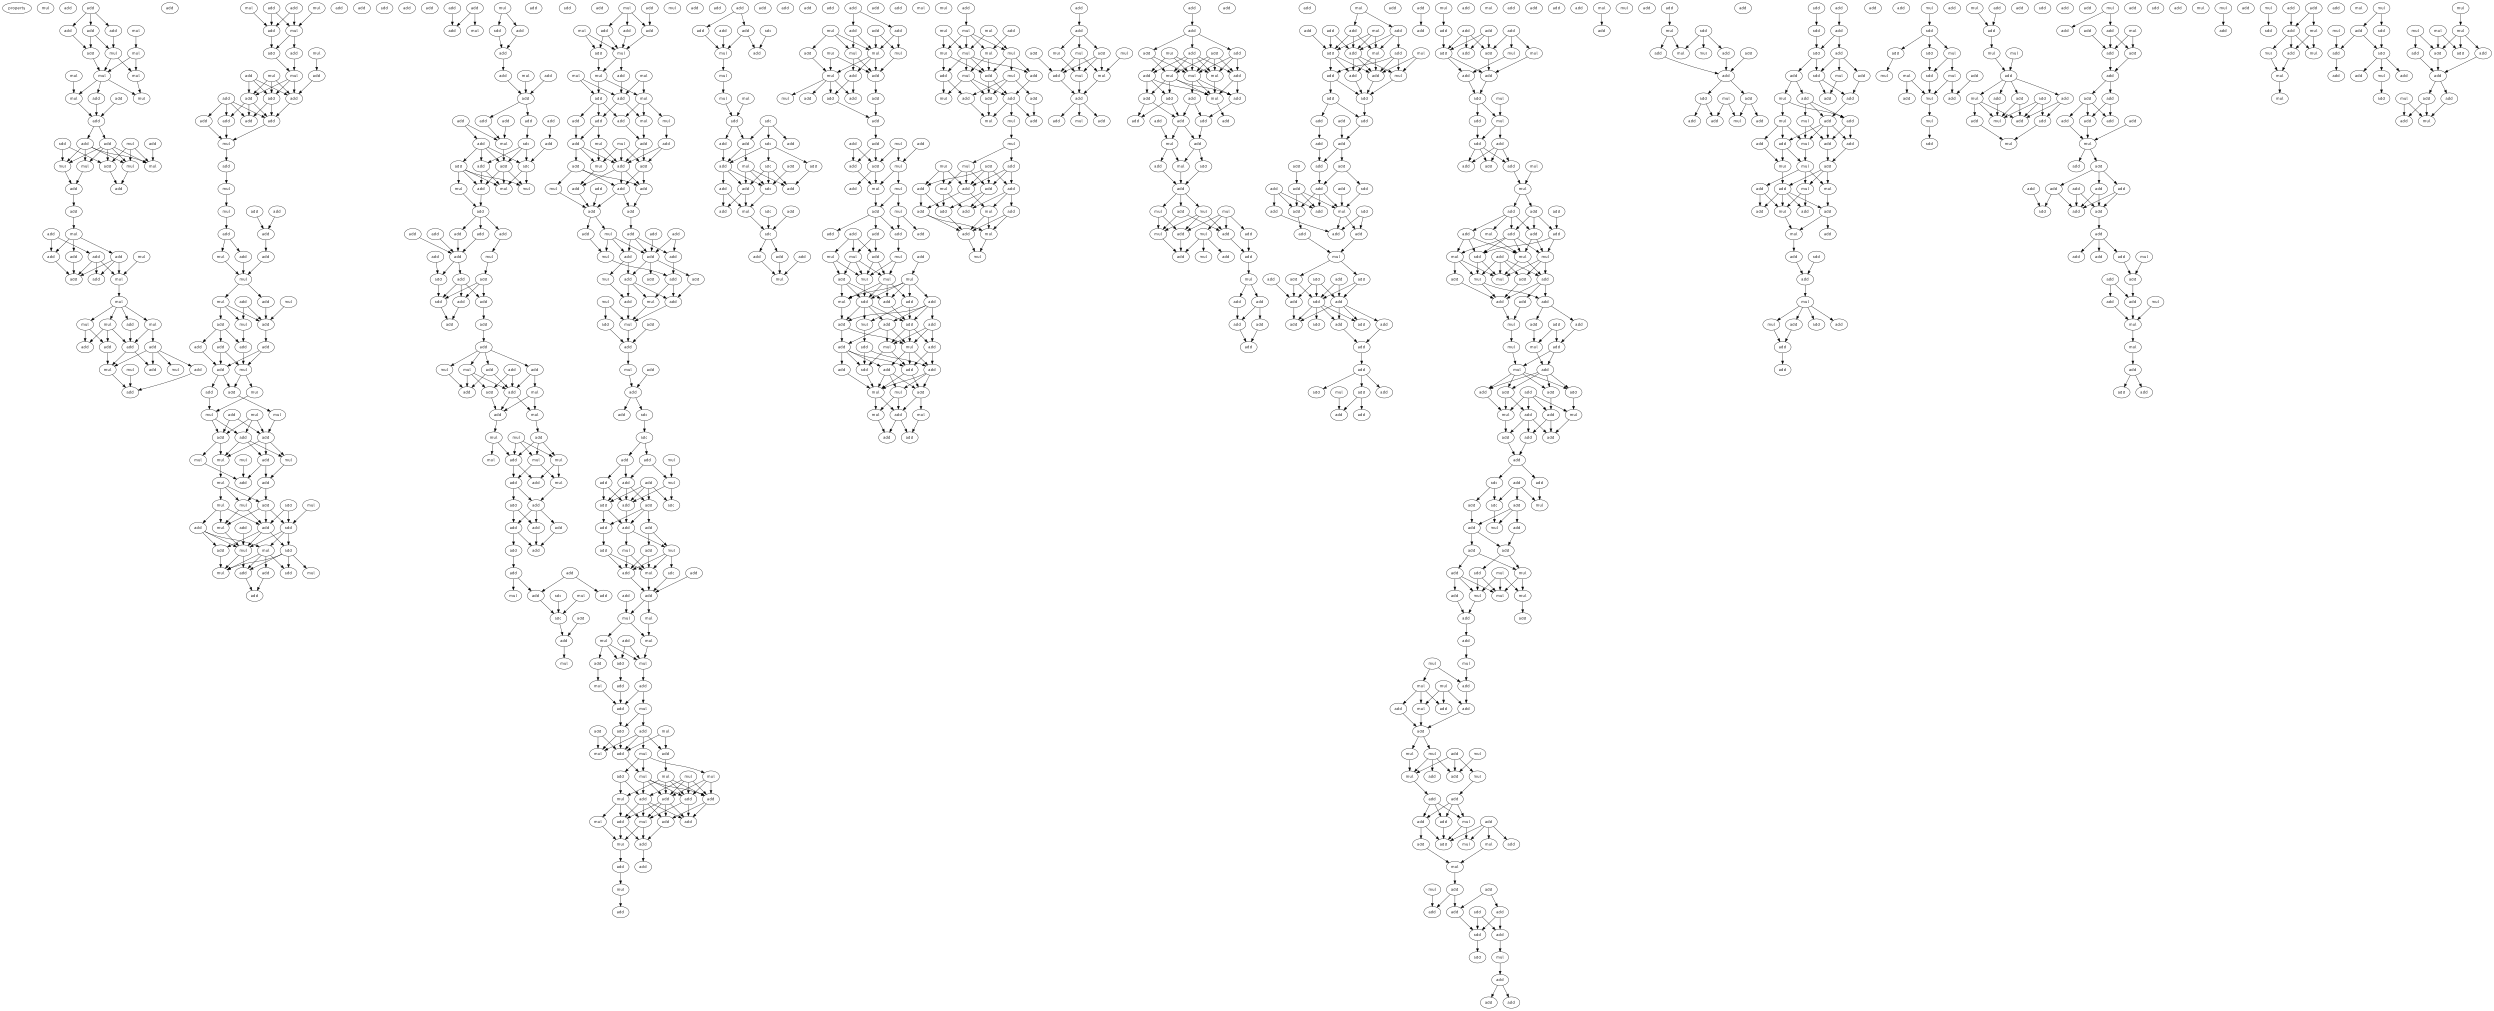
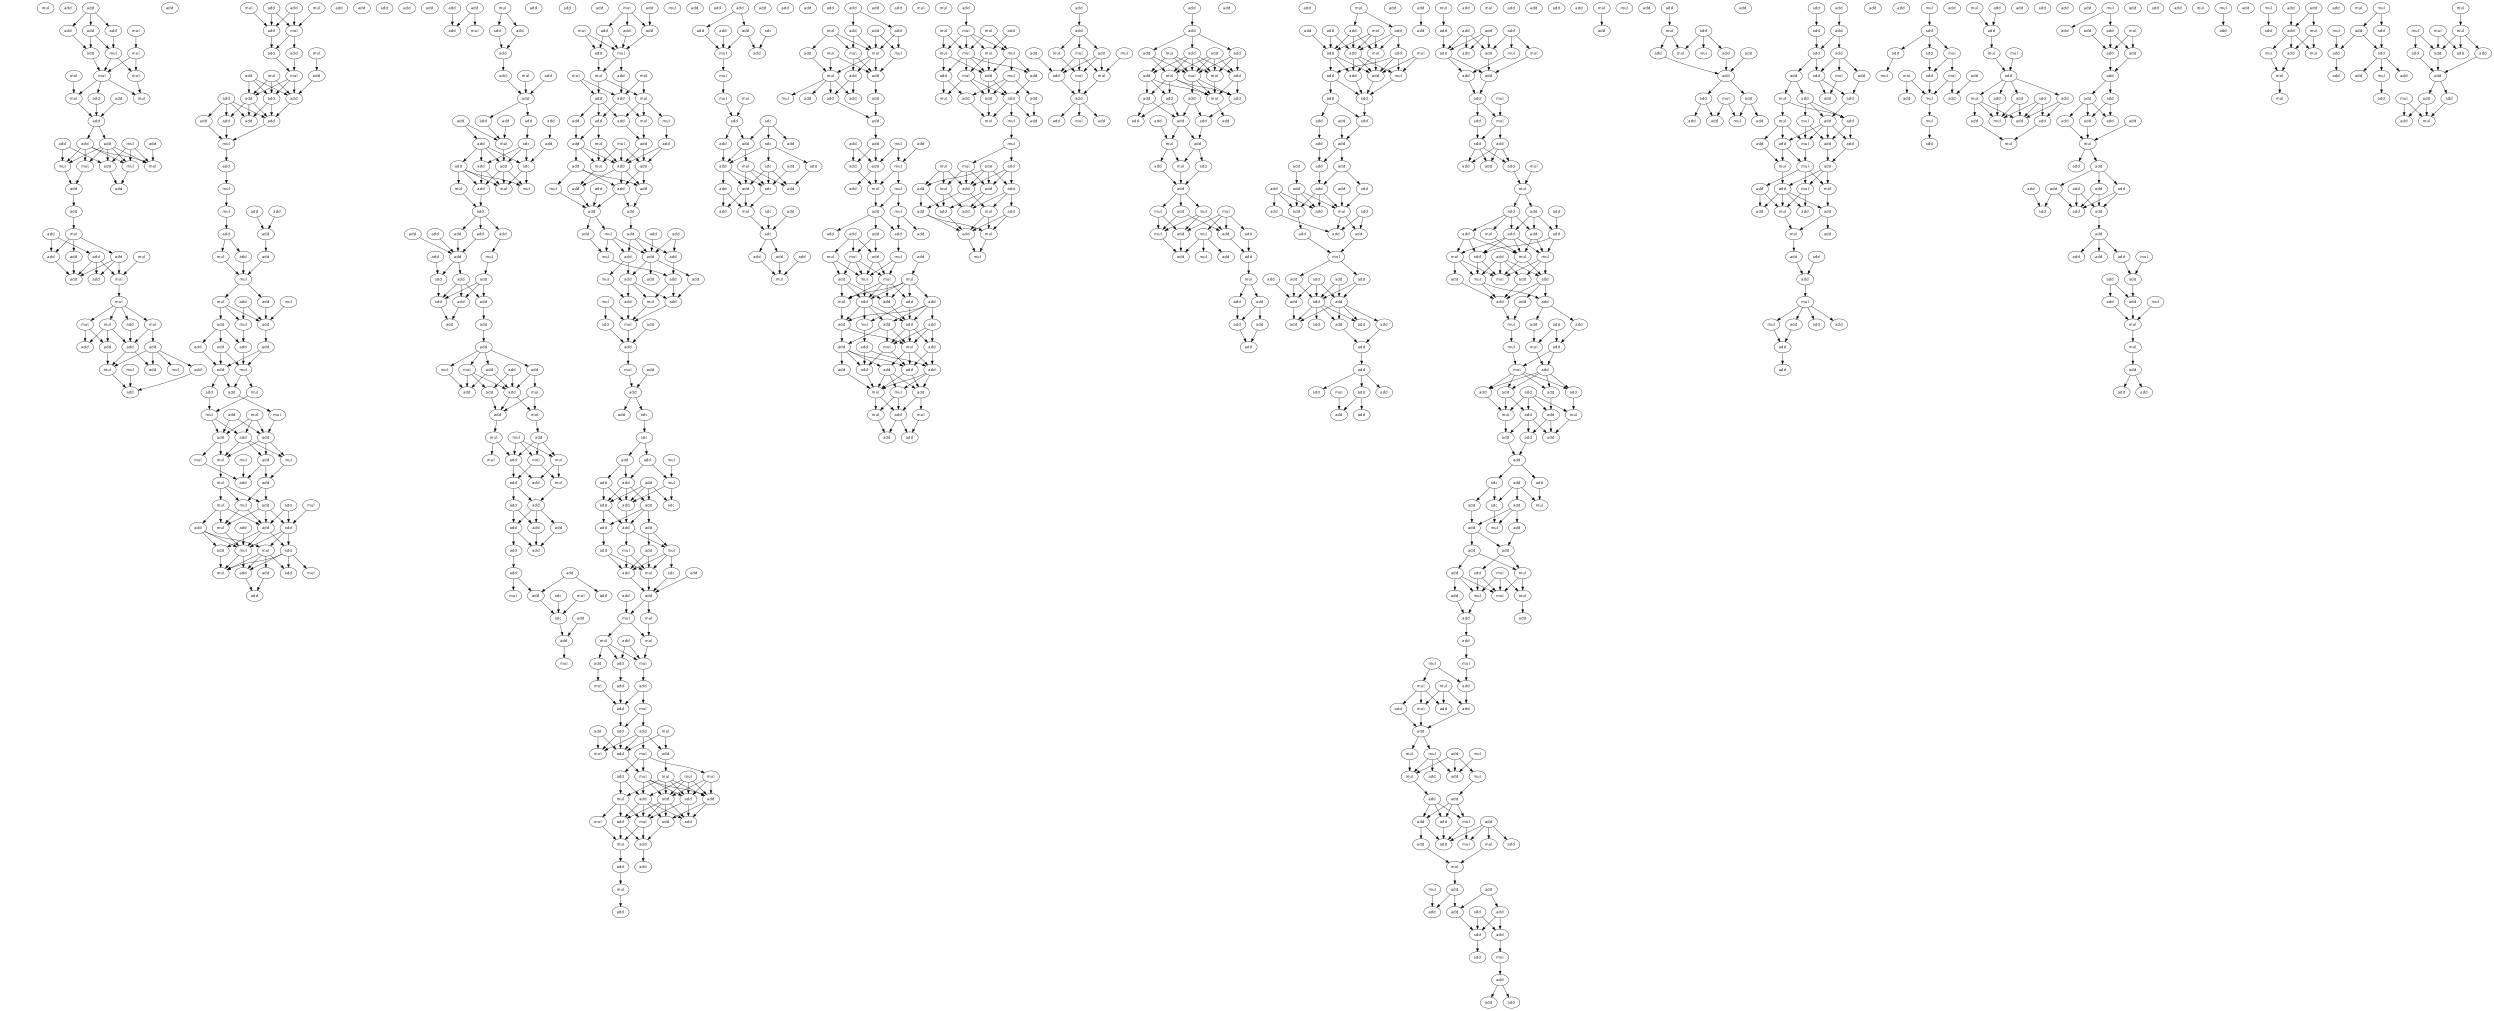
(17, 8) -> none
